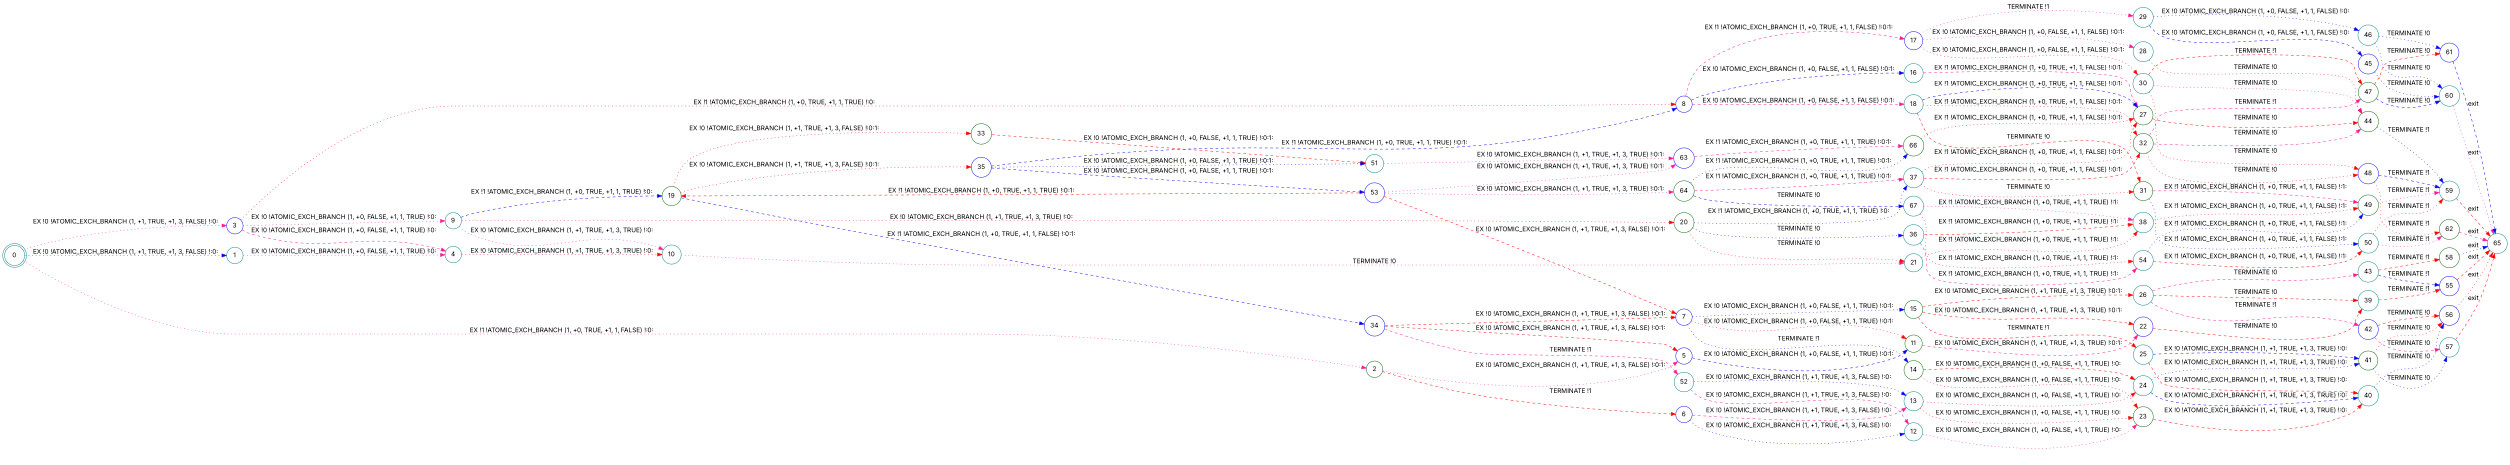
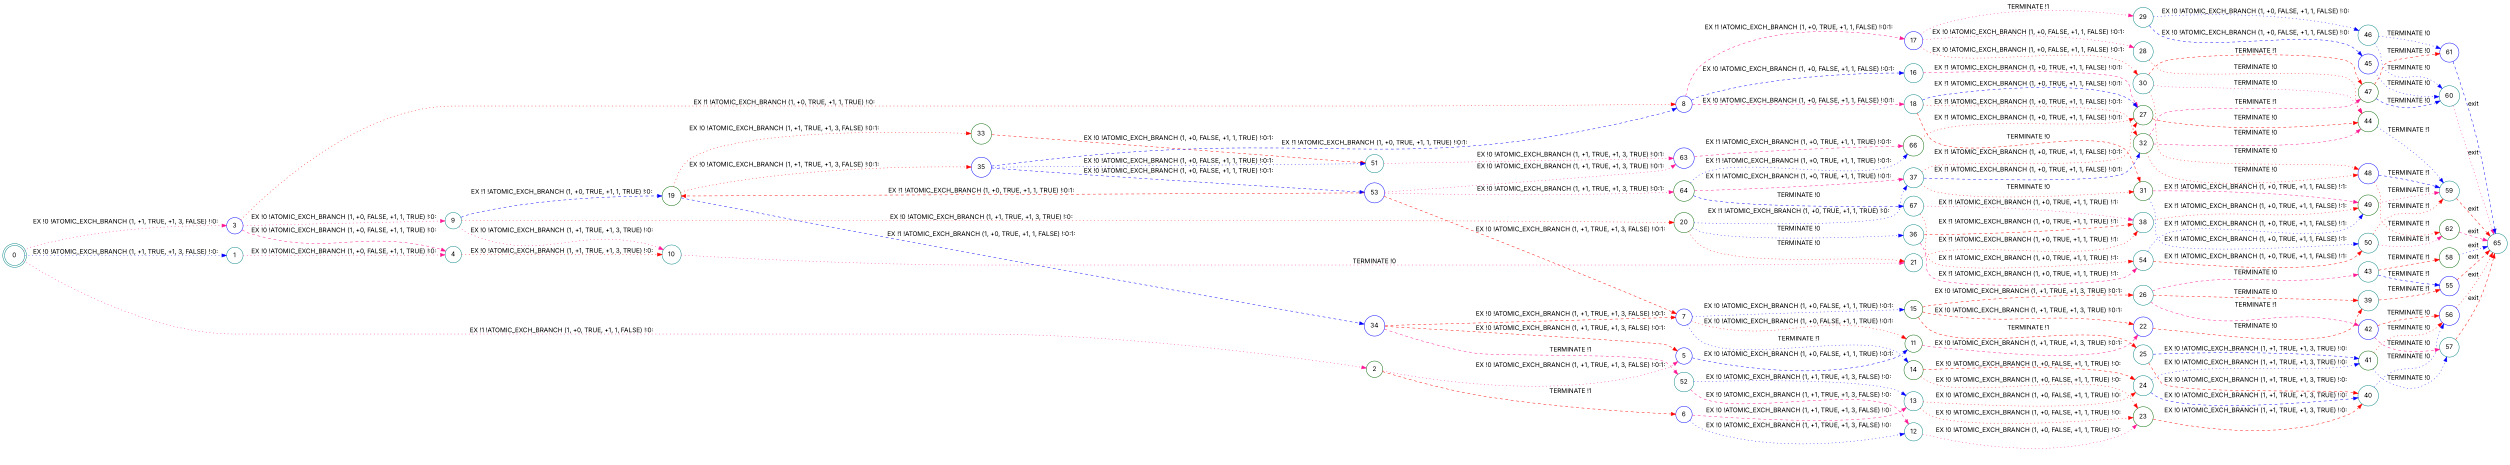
(2035, 180) -> (2035, 180)
